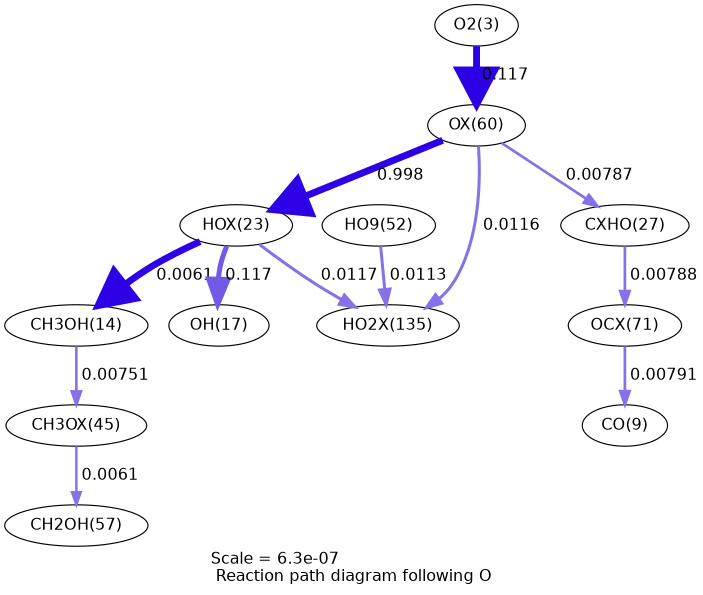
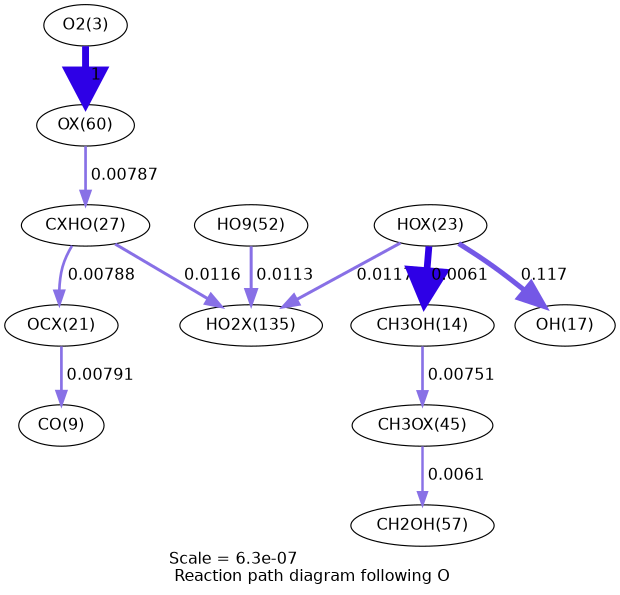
(503, 75) -> (94, 75)
(373, 168) -> none
(474, 227) -> (162, 271)
(625, 325) -> (61, 325)
